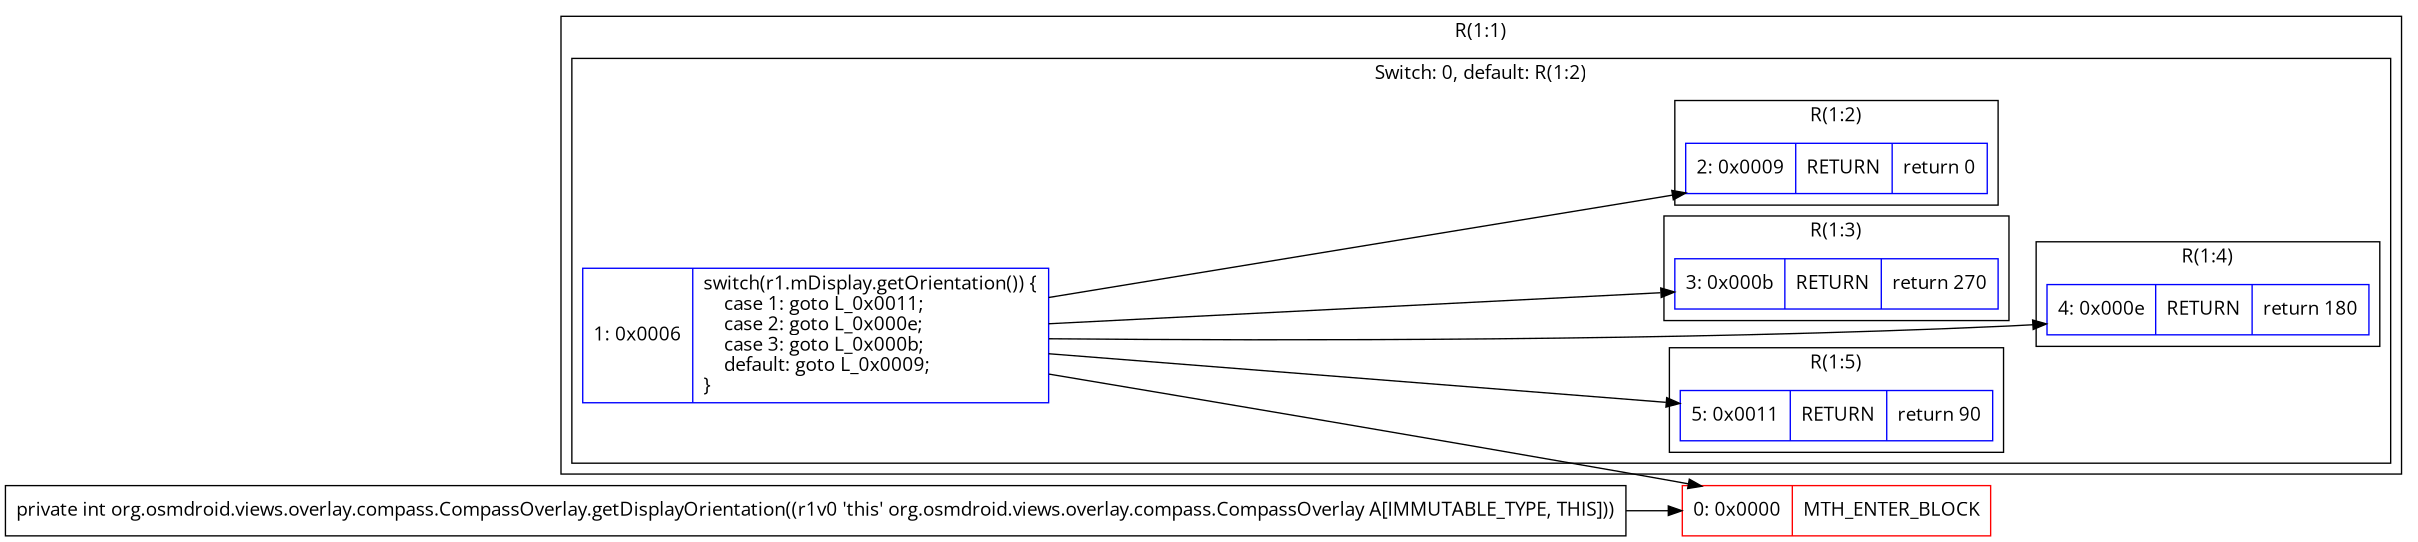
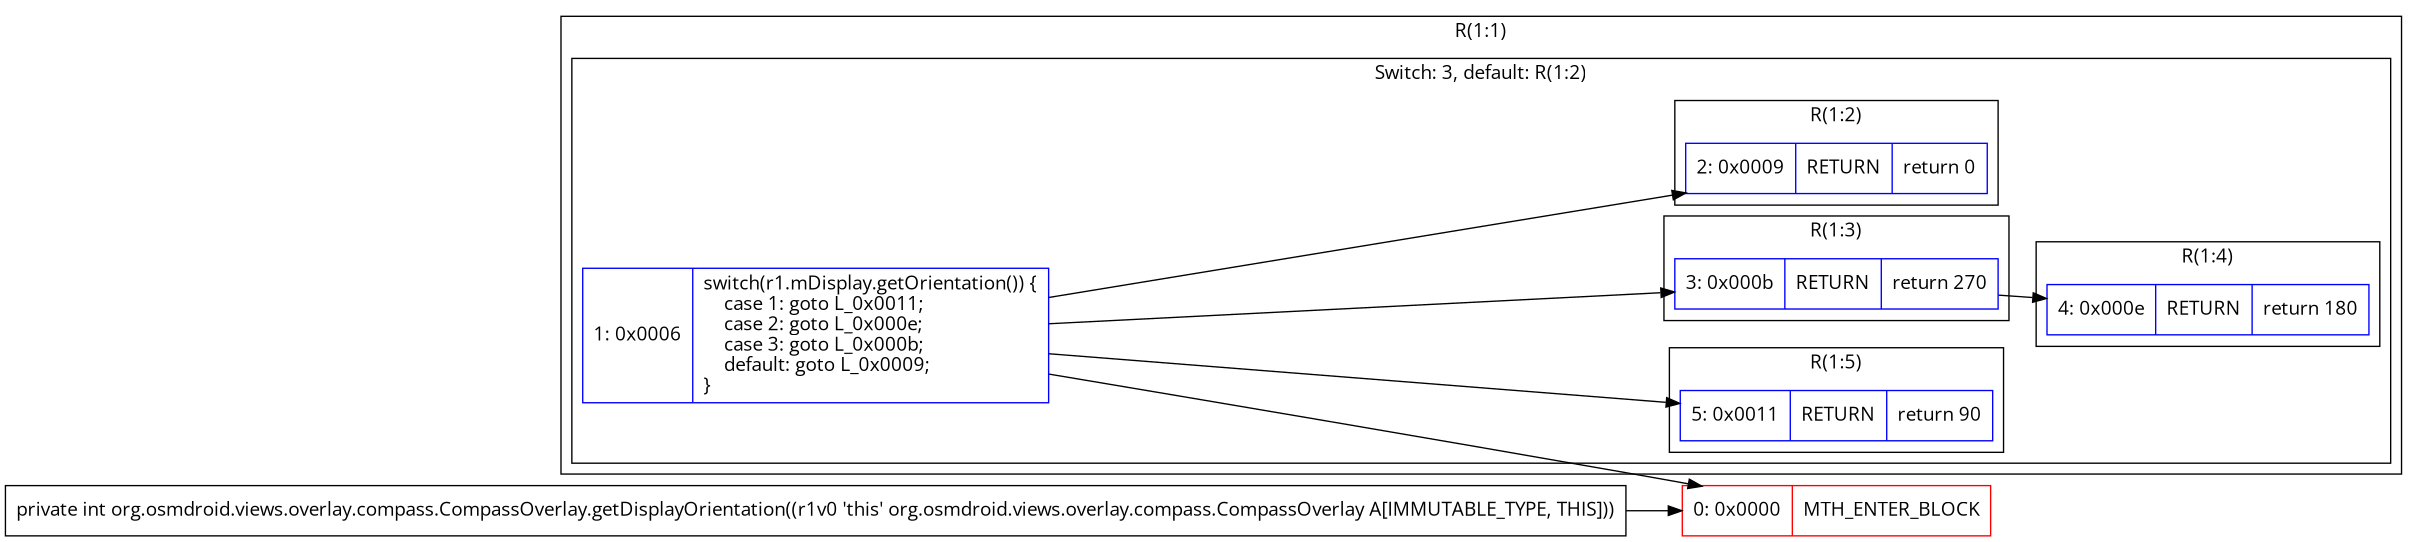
(1481, 74) -> (1481, 74)
(1541, 338) -> (2017, 296)
